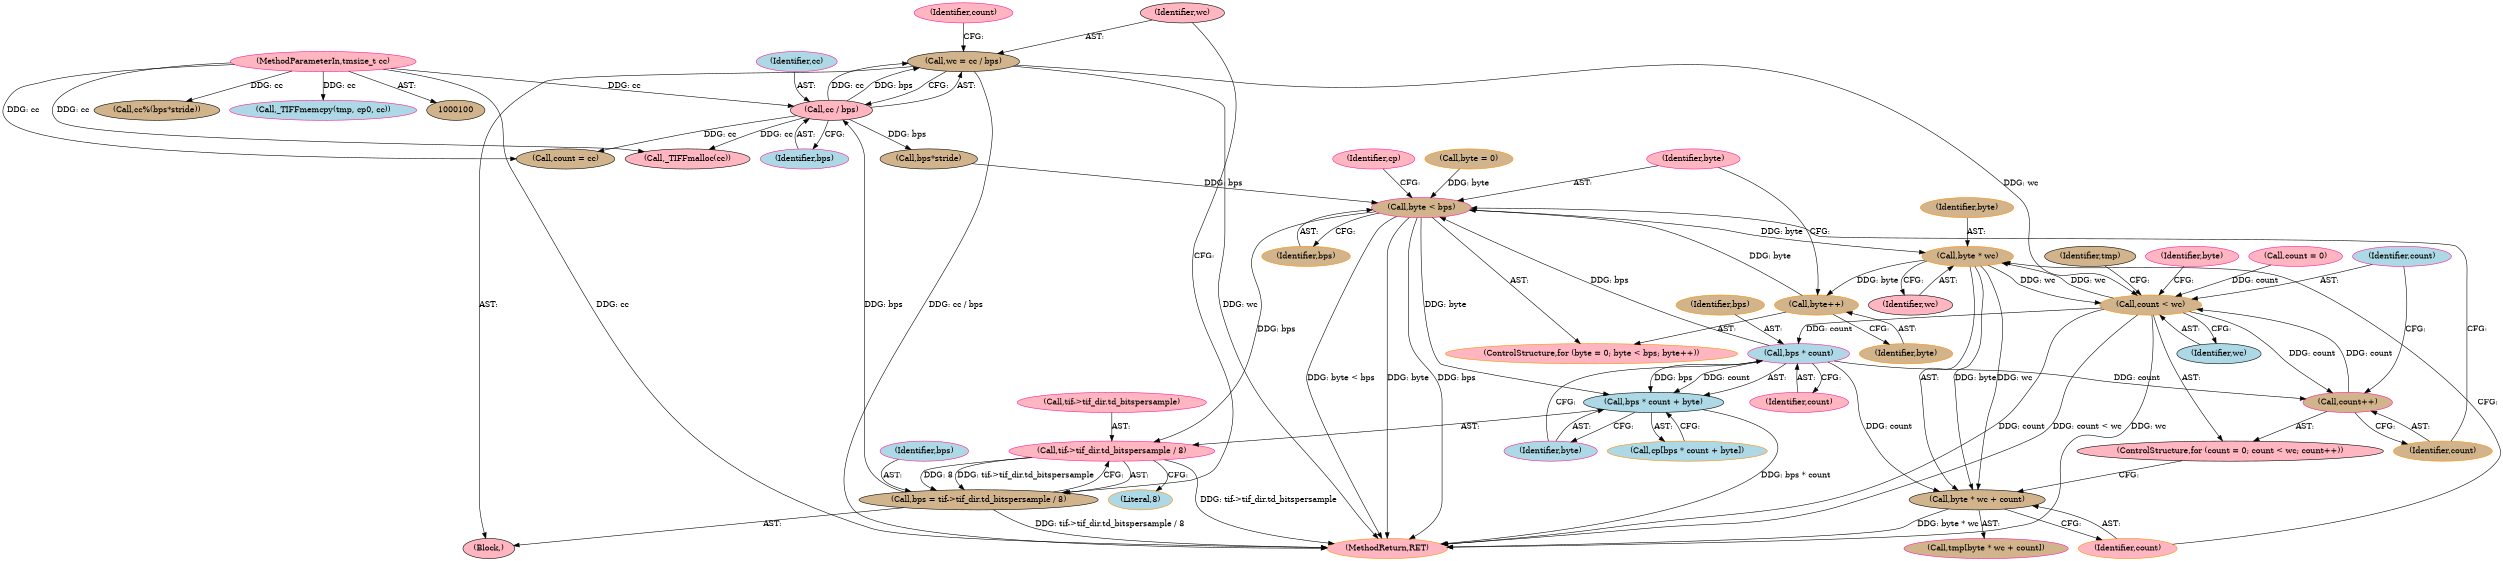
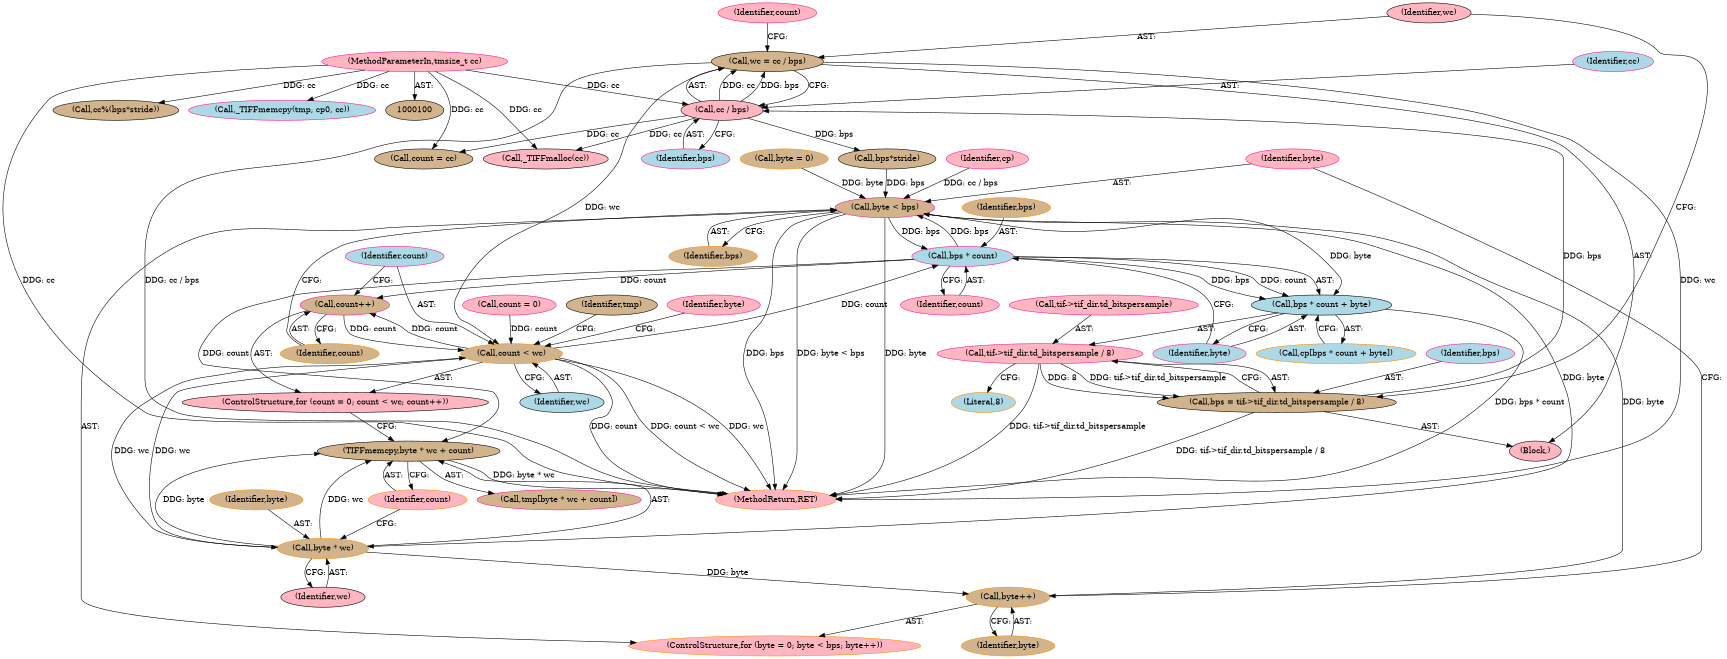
(1412, 183) -> (971, 183)
(1261, 302) -> (902, 236)
(1977, 500) -> (409, 451)
